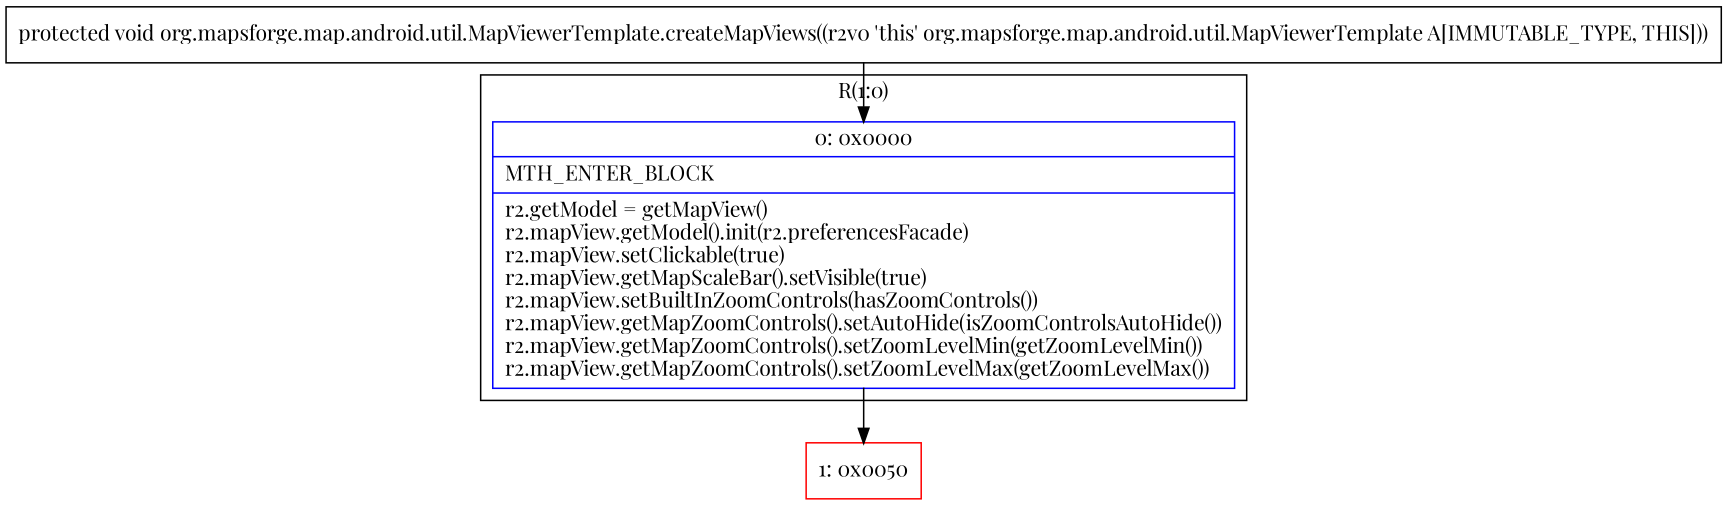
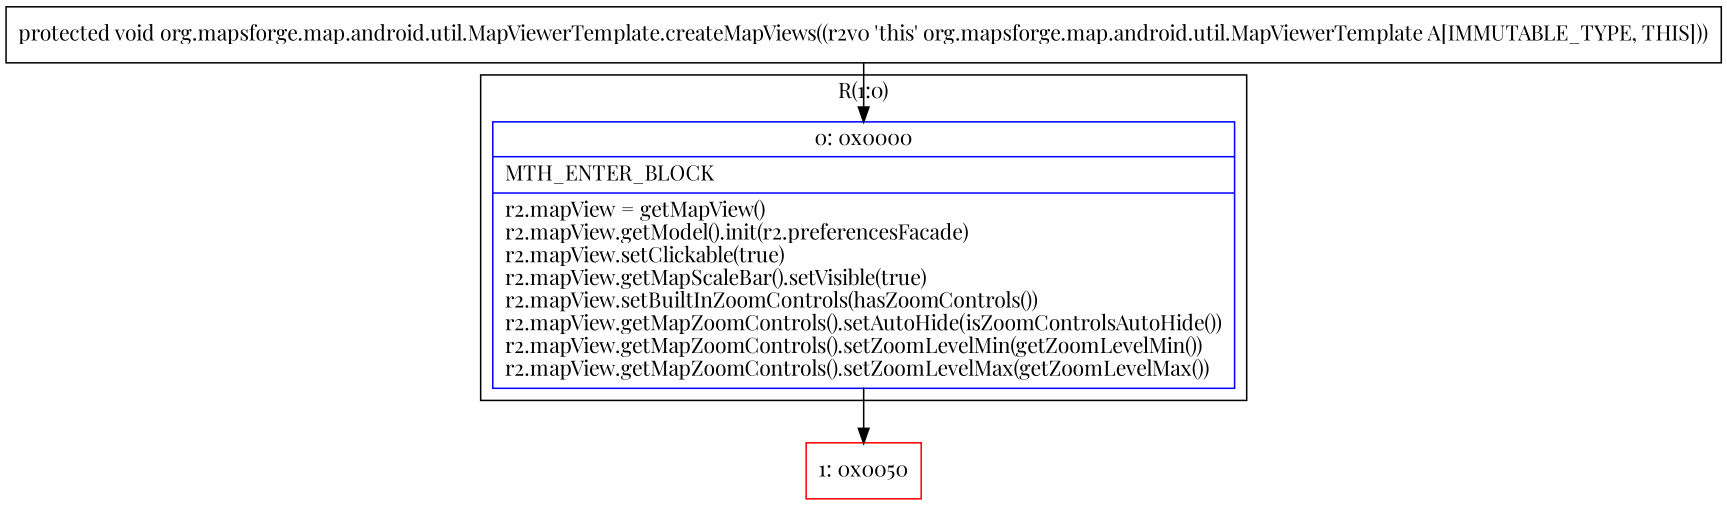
(637, 210) -> (635, 210)
